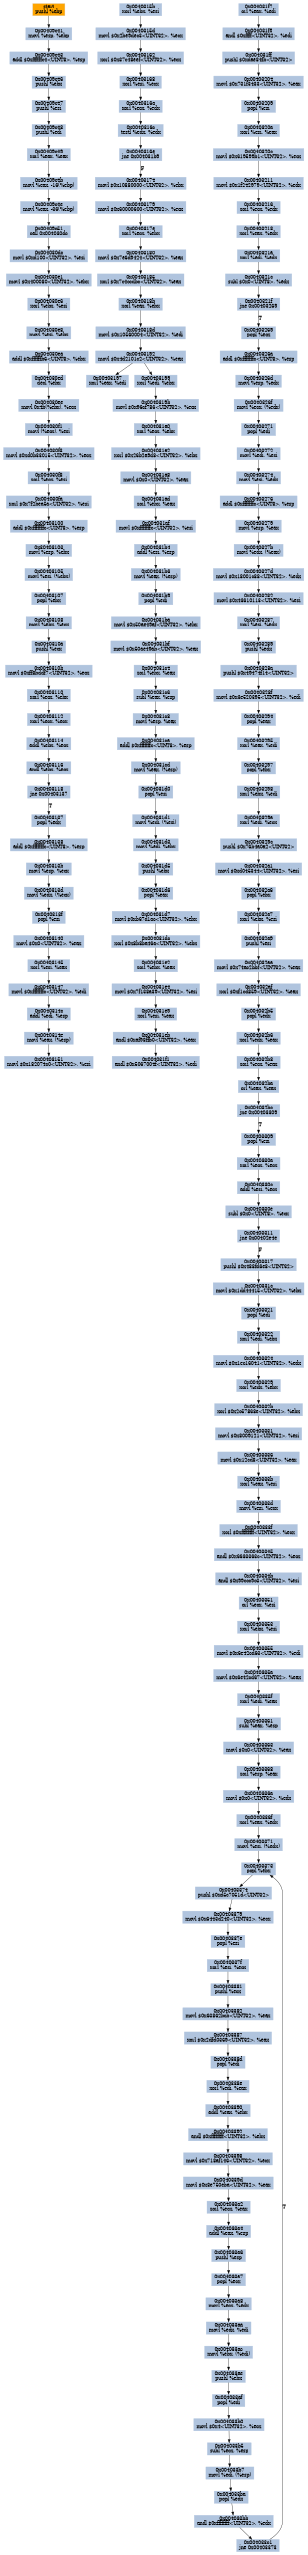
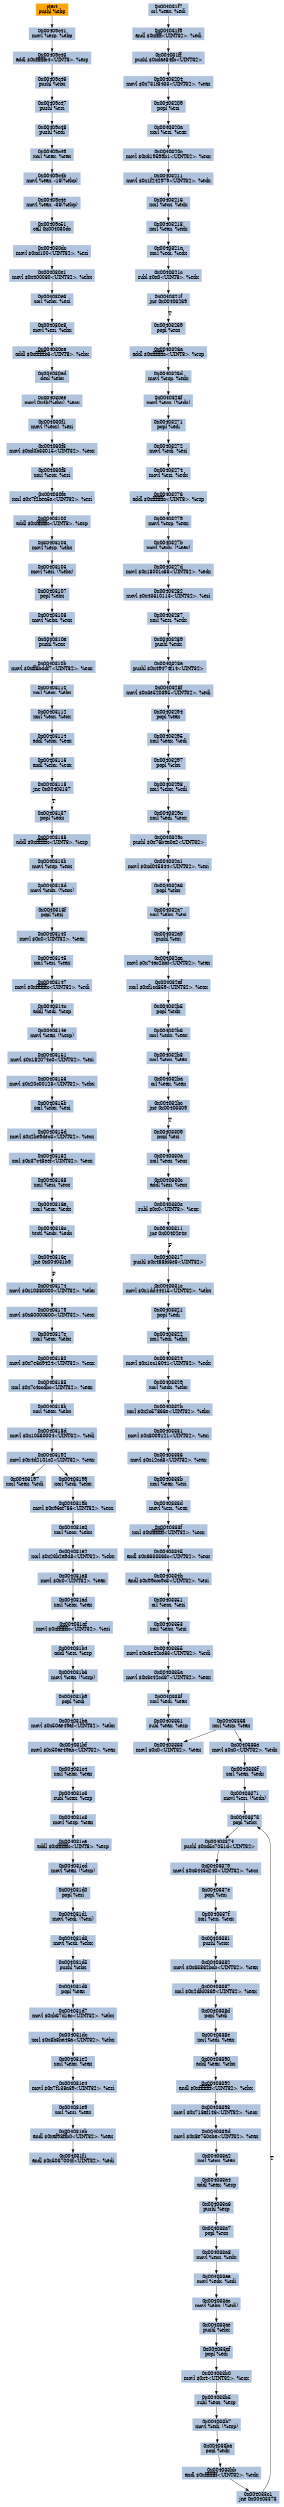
none -> (52, 1082)
(259, 1758) -> (201, 1735)
